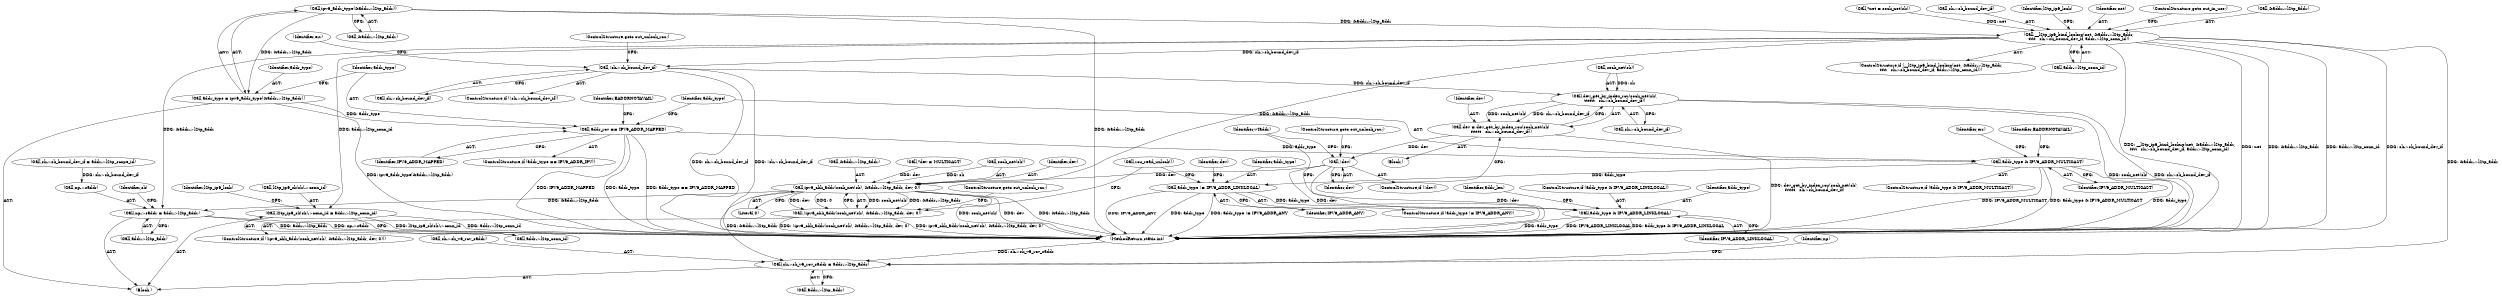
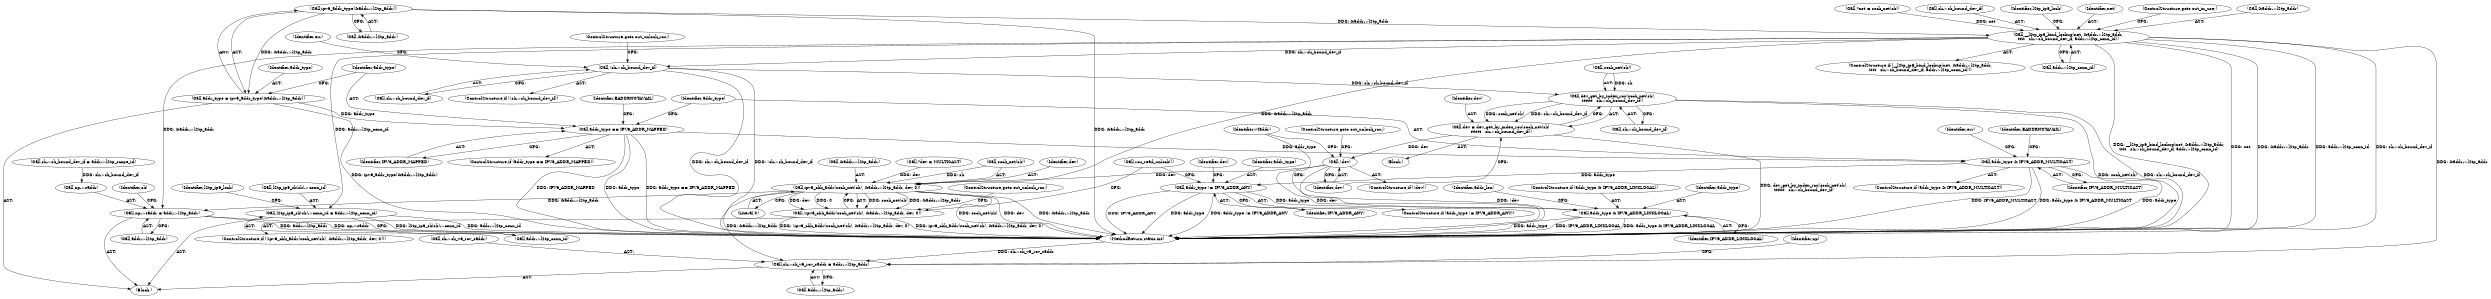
(623, 130) -> (623, 130)
(539, 162) -> (532, 162)
(1213, 188) -> (1213, 188)
